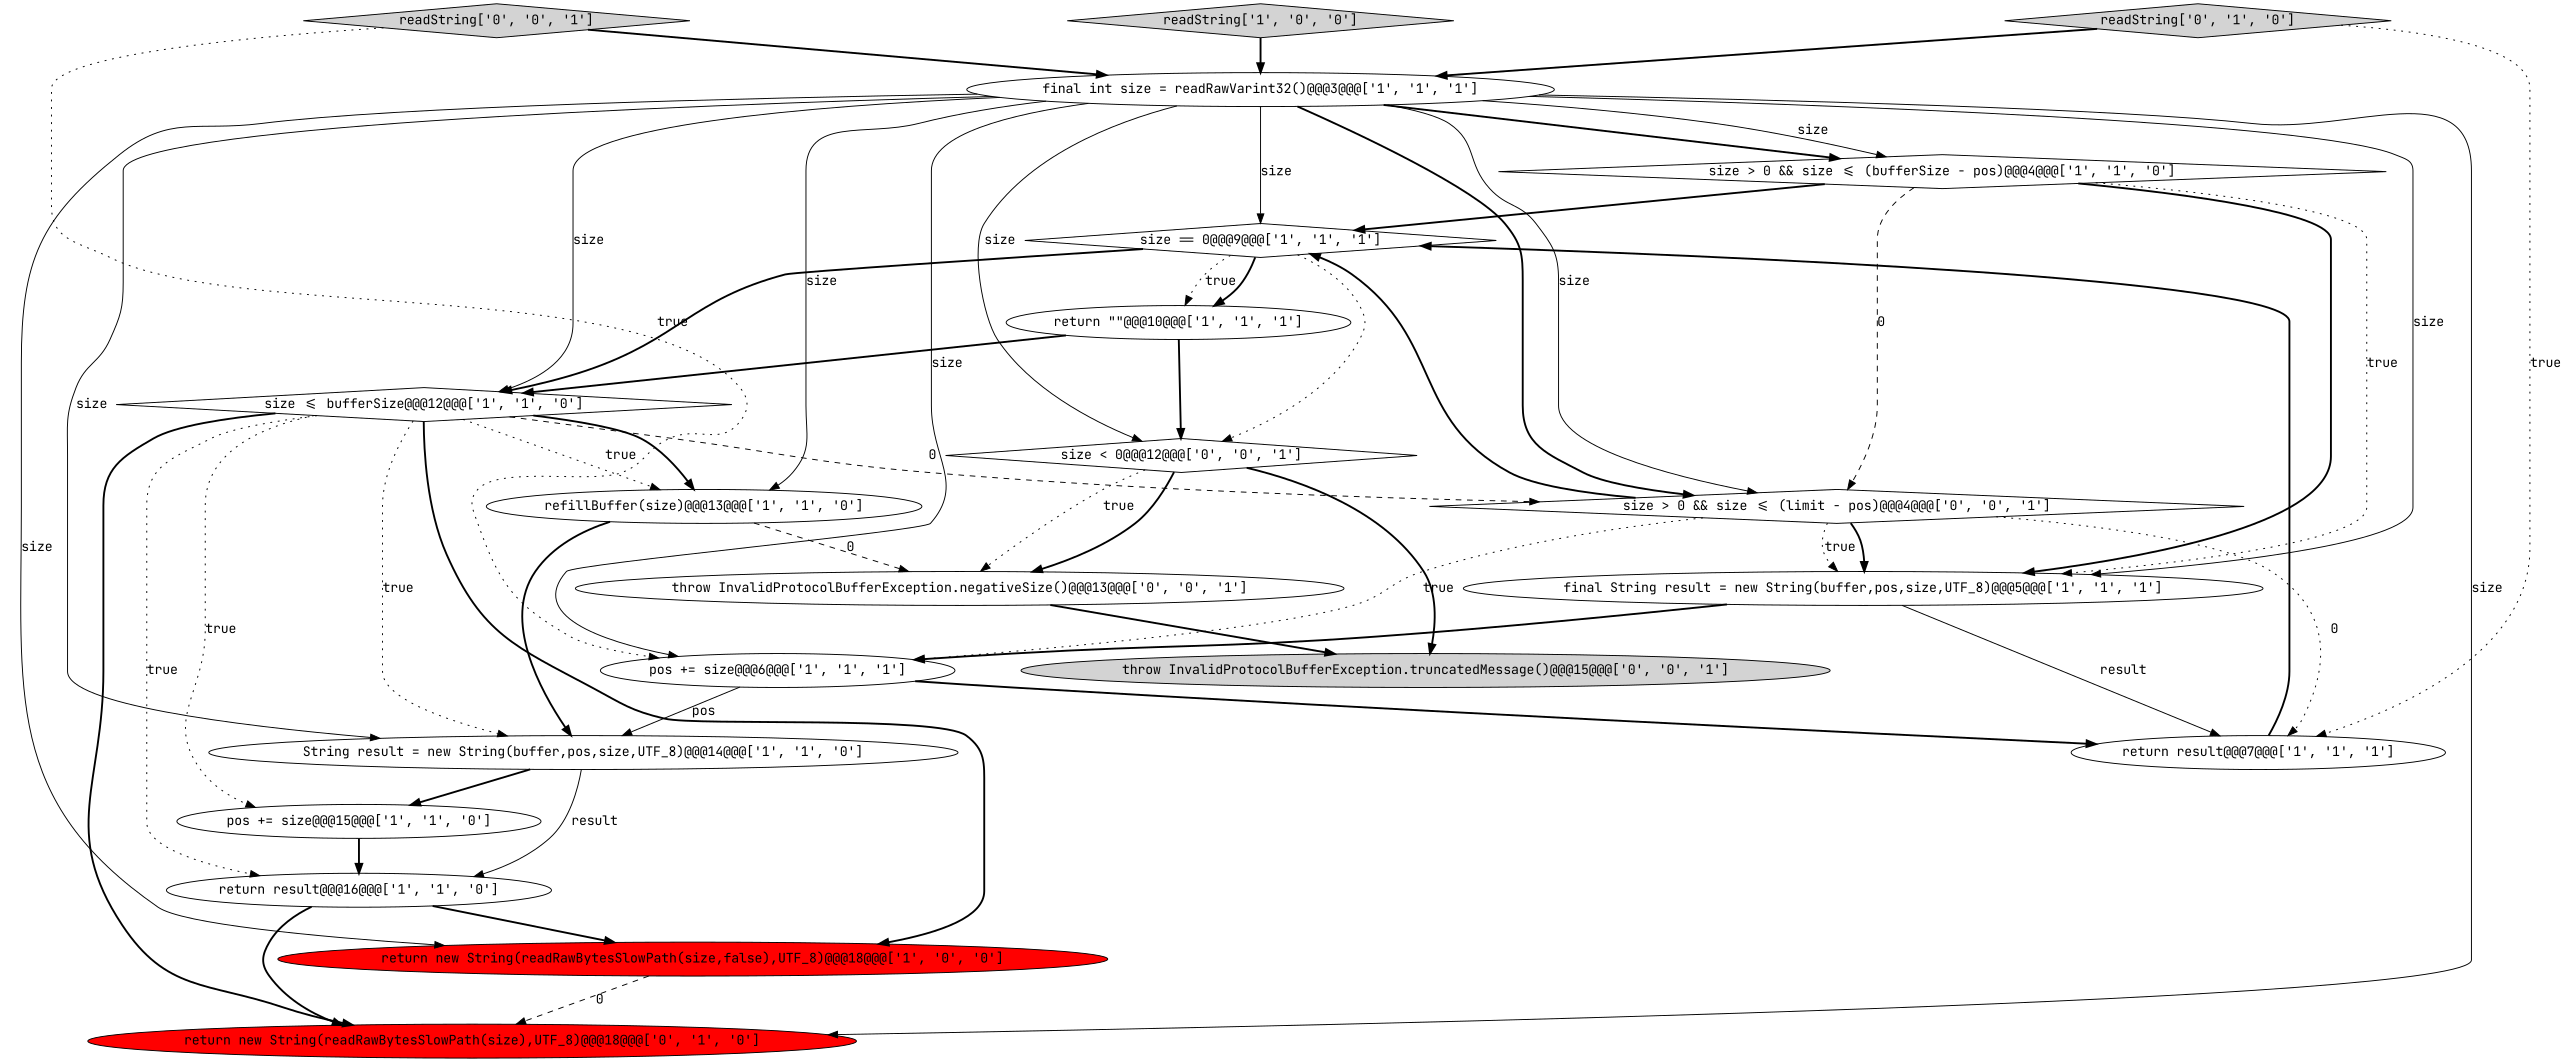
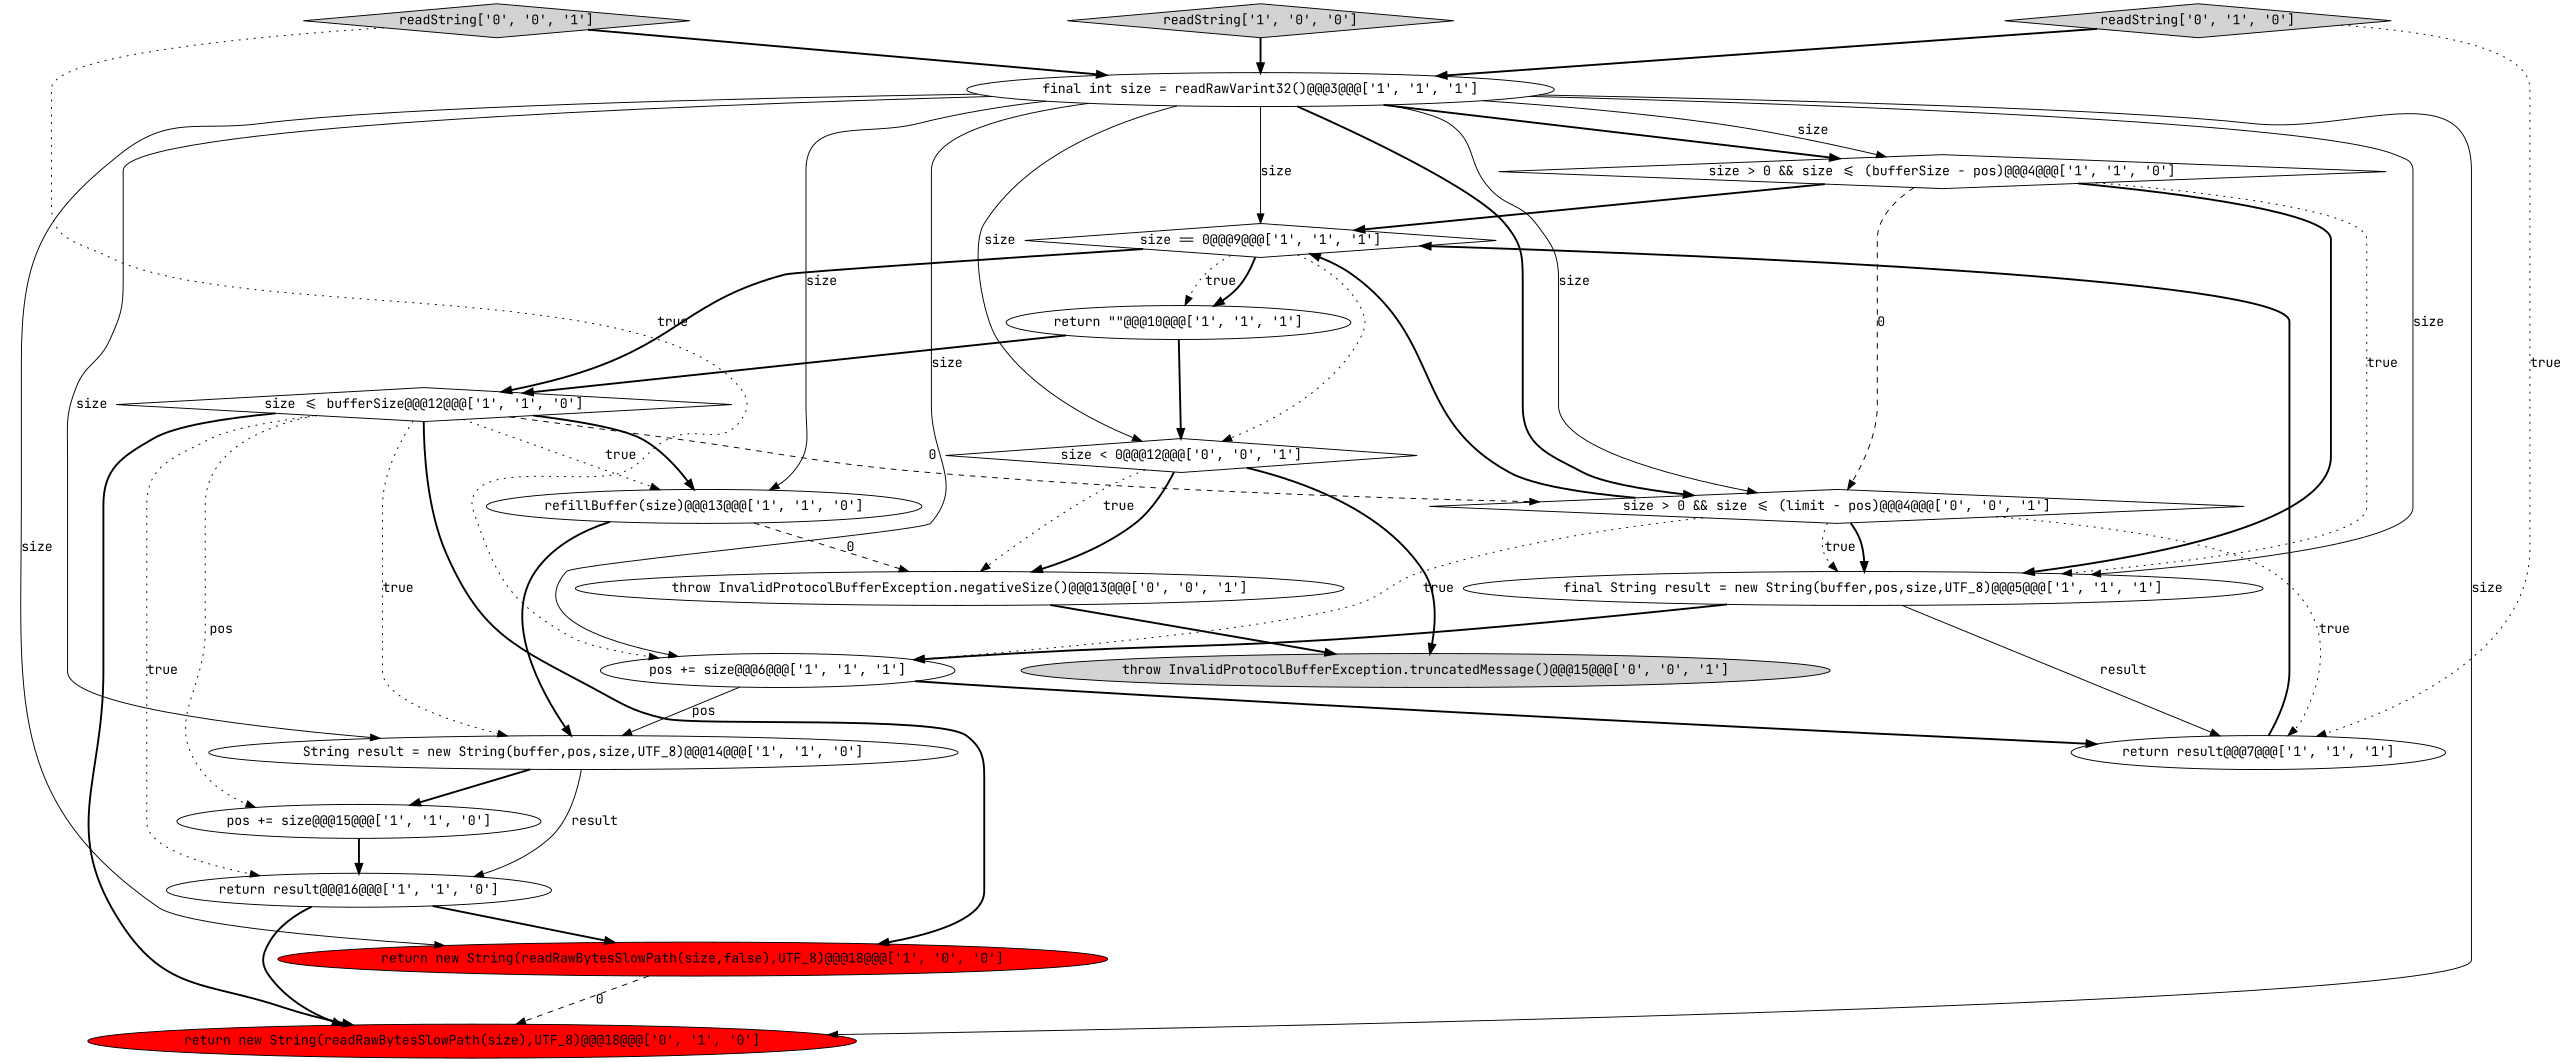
(655, 131) -> none
(221, 629) -> (221, 629)
(2335, 629) -> (2335, 629)
